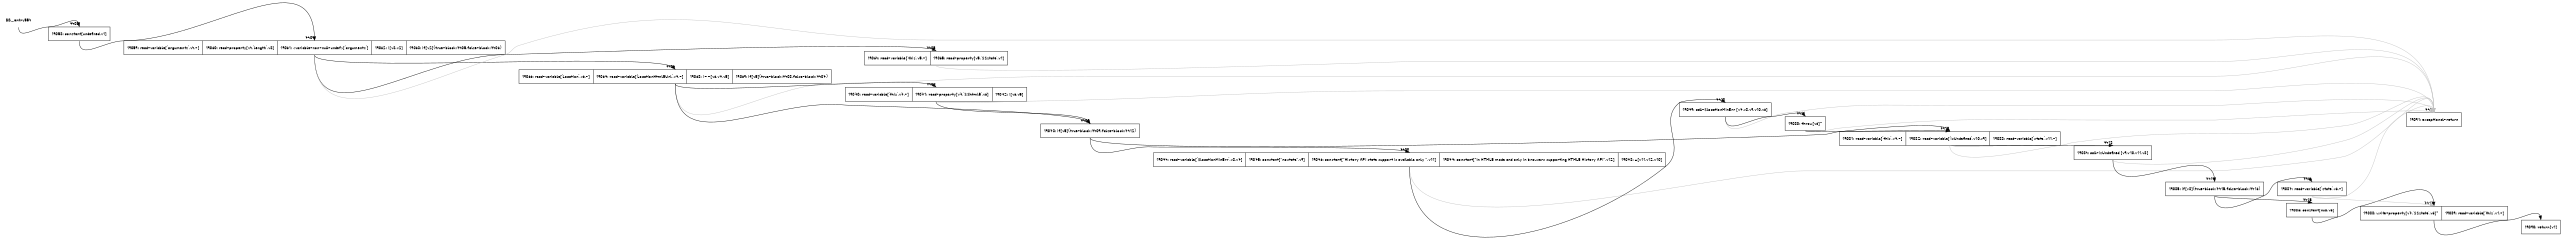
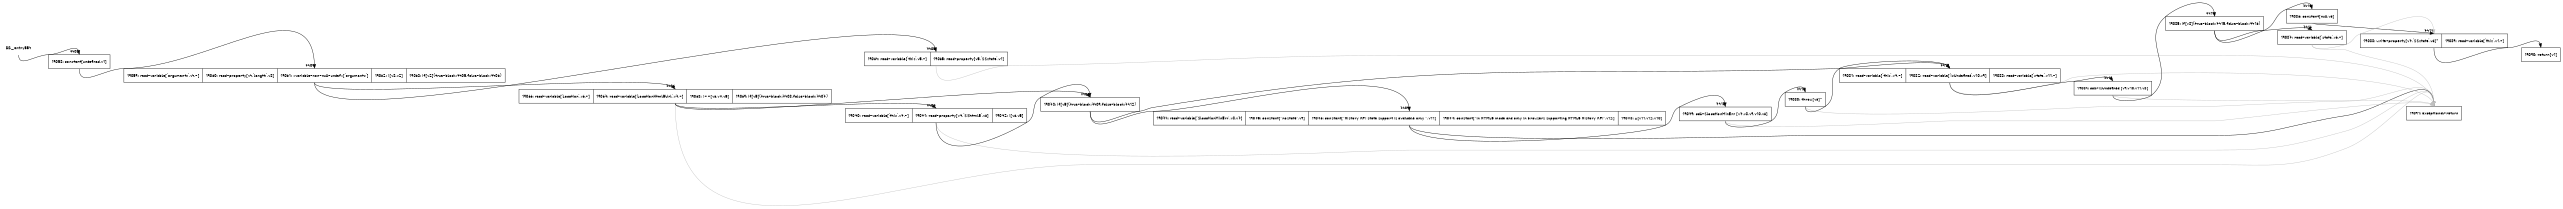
(1374, 40) -> none
(1925, 171) -> (1928, 135)
